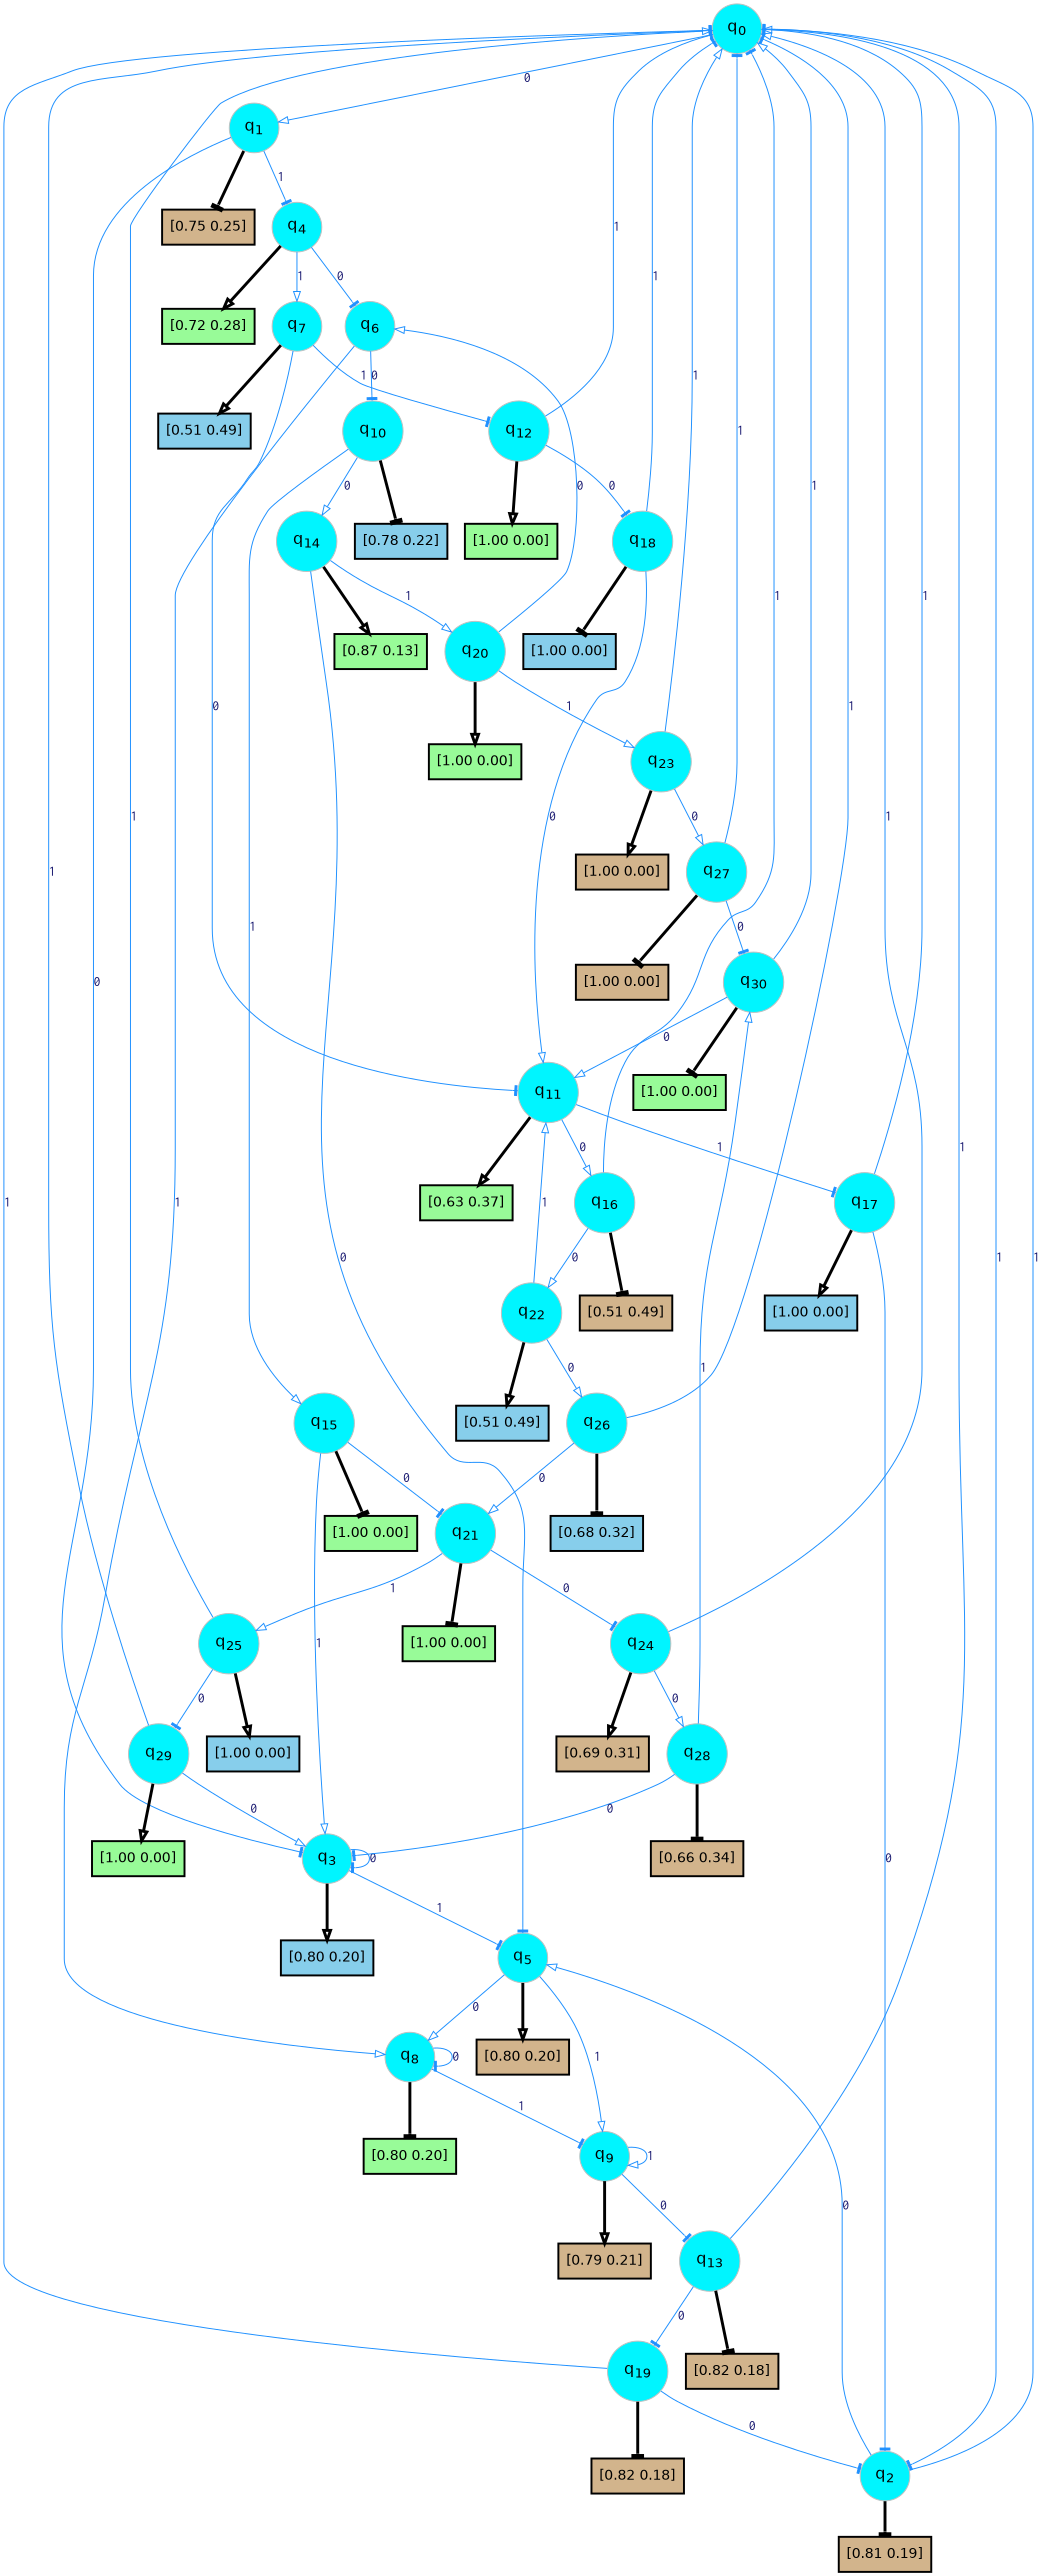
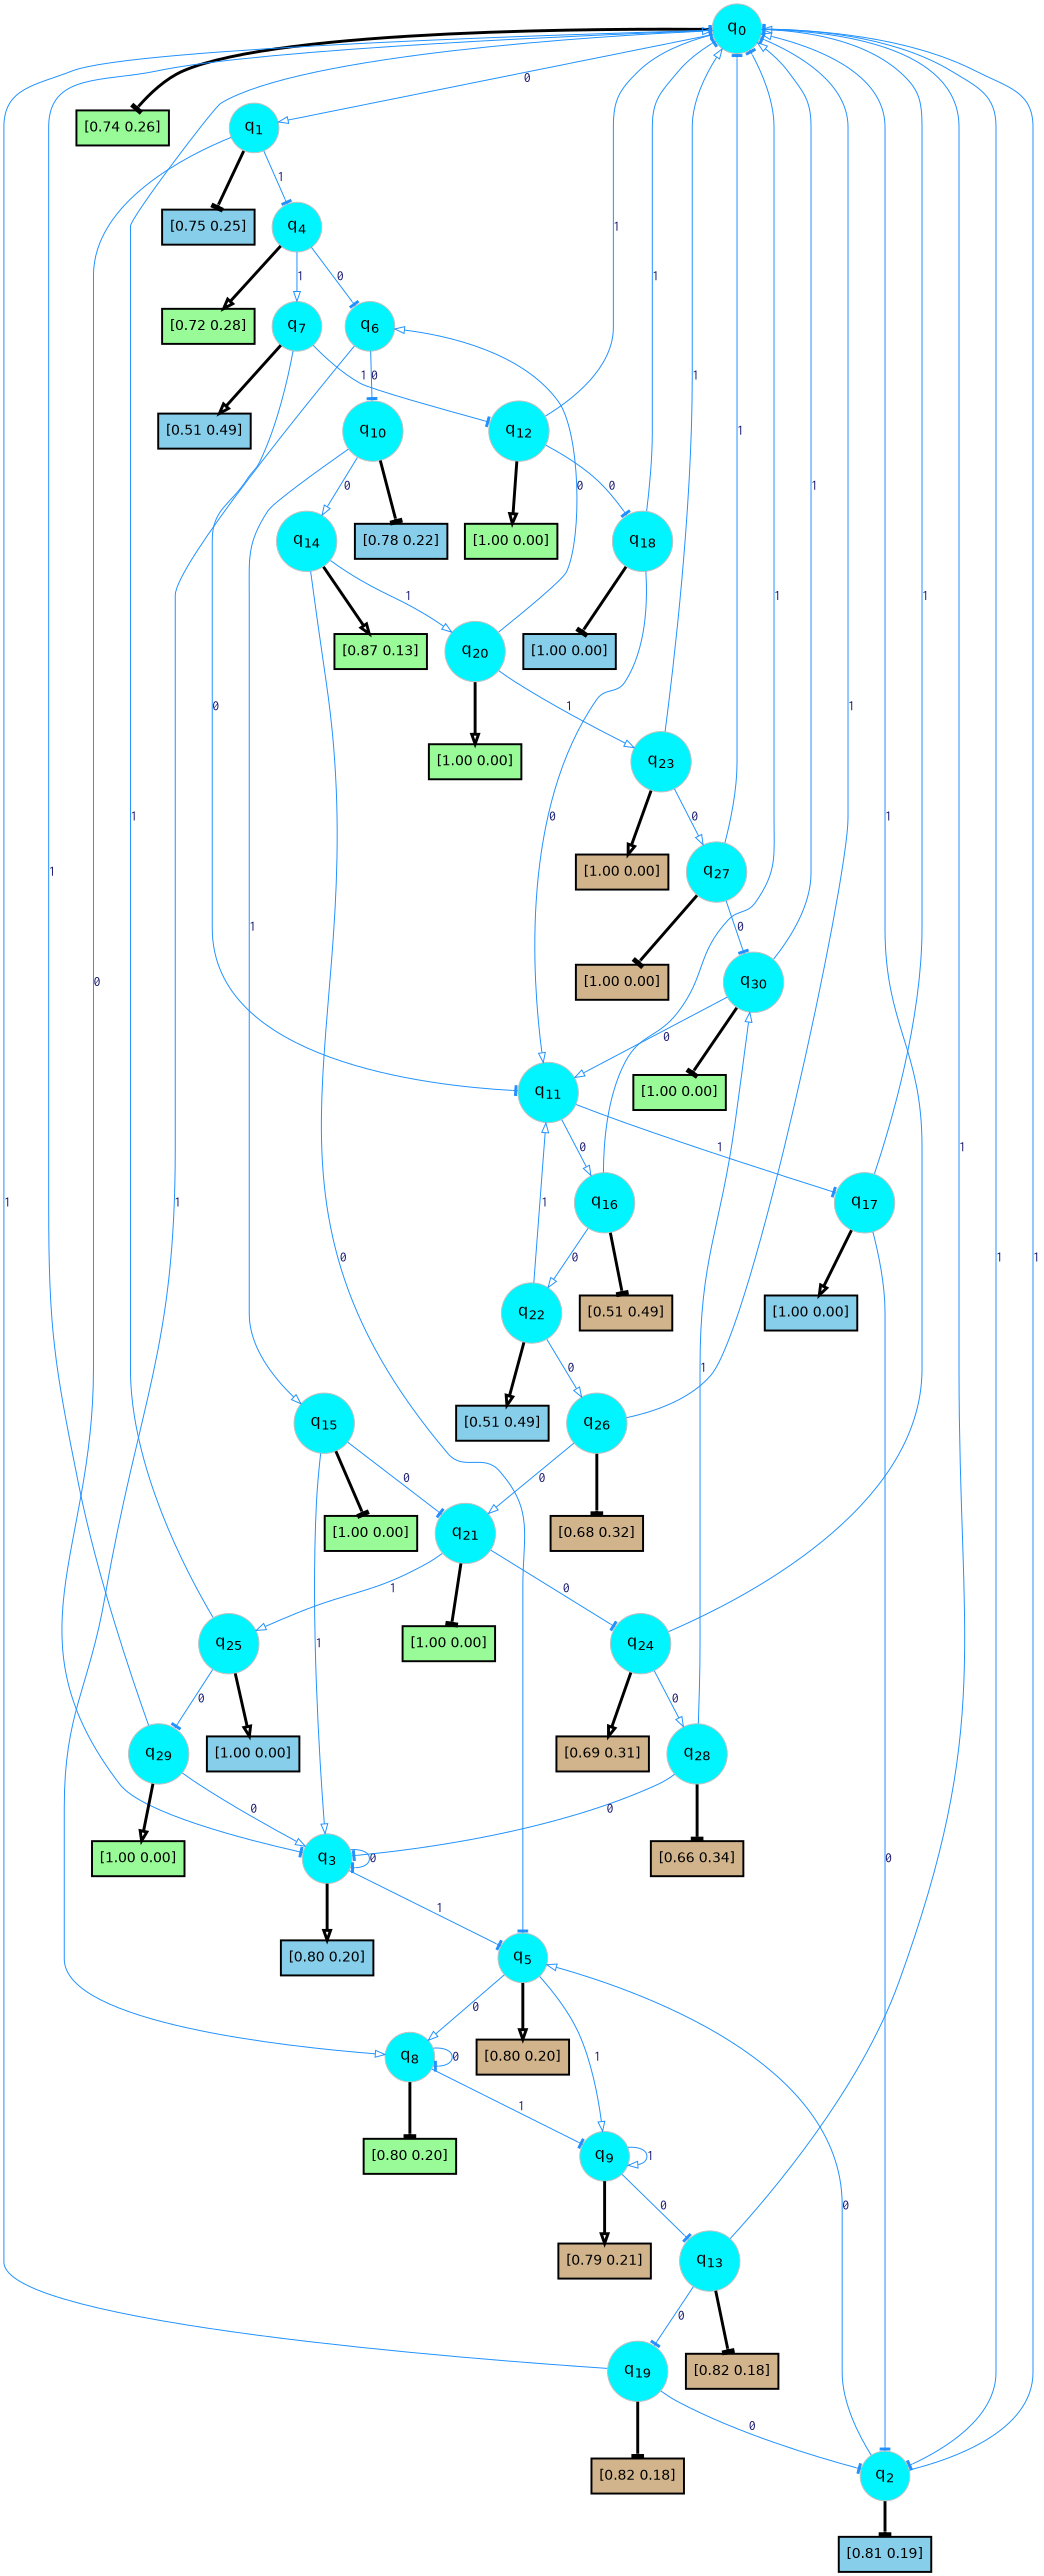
none -> (123, 128)
(208, 227) -> (208, 227)
(466, 1203) -> none
(597, 1533) -> (597, 1533)
(885, 2554) -> (885, 2554)
